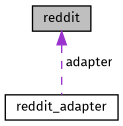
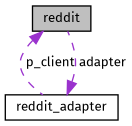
none -> (75, 56)
(88, 63) -> (48, 63)
